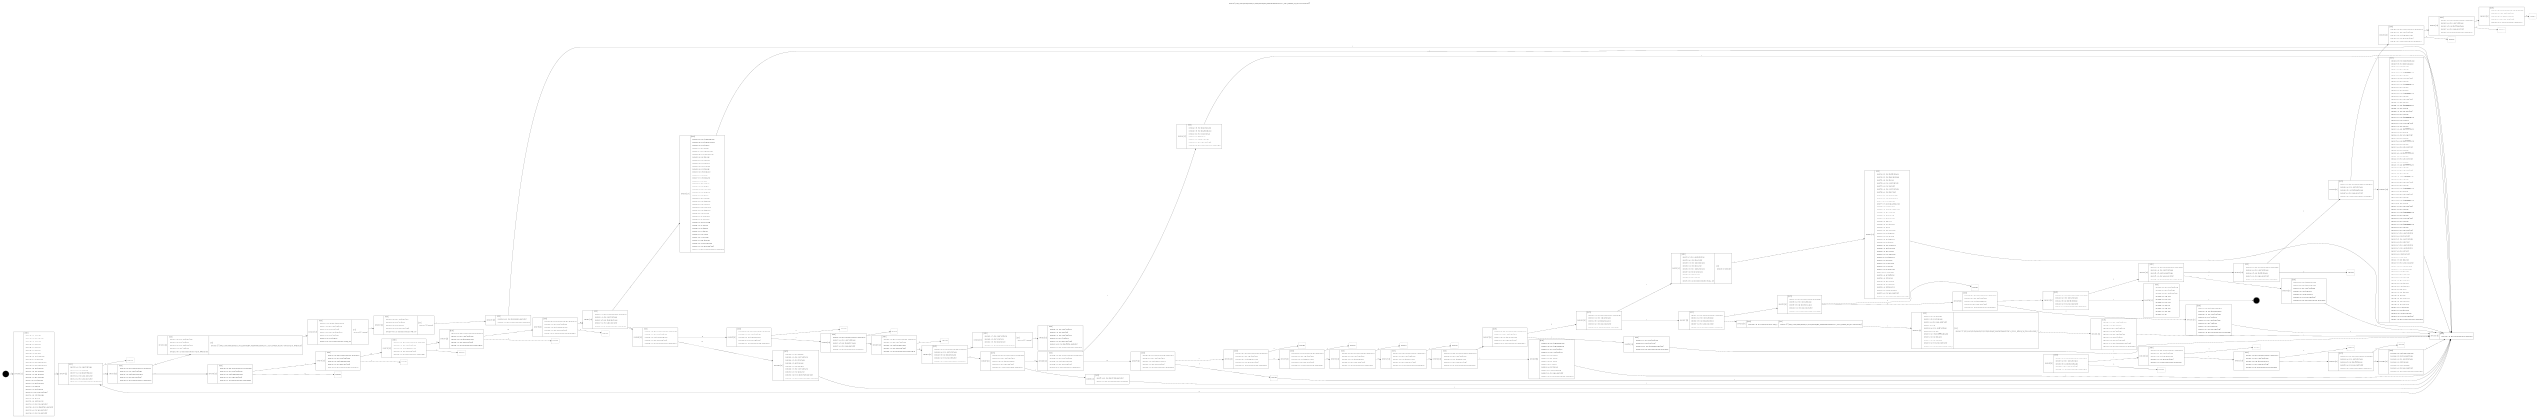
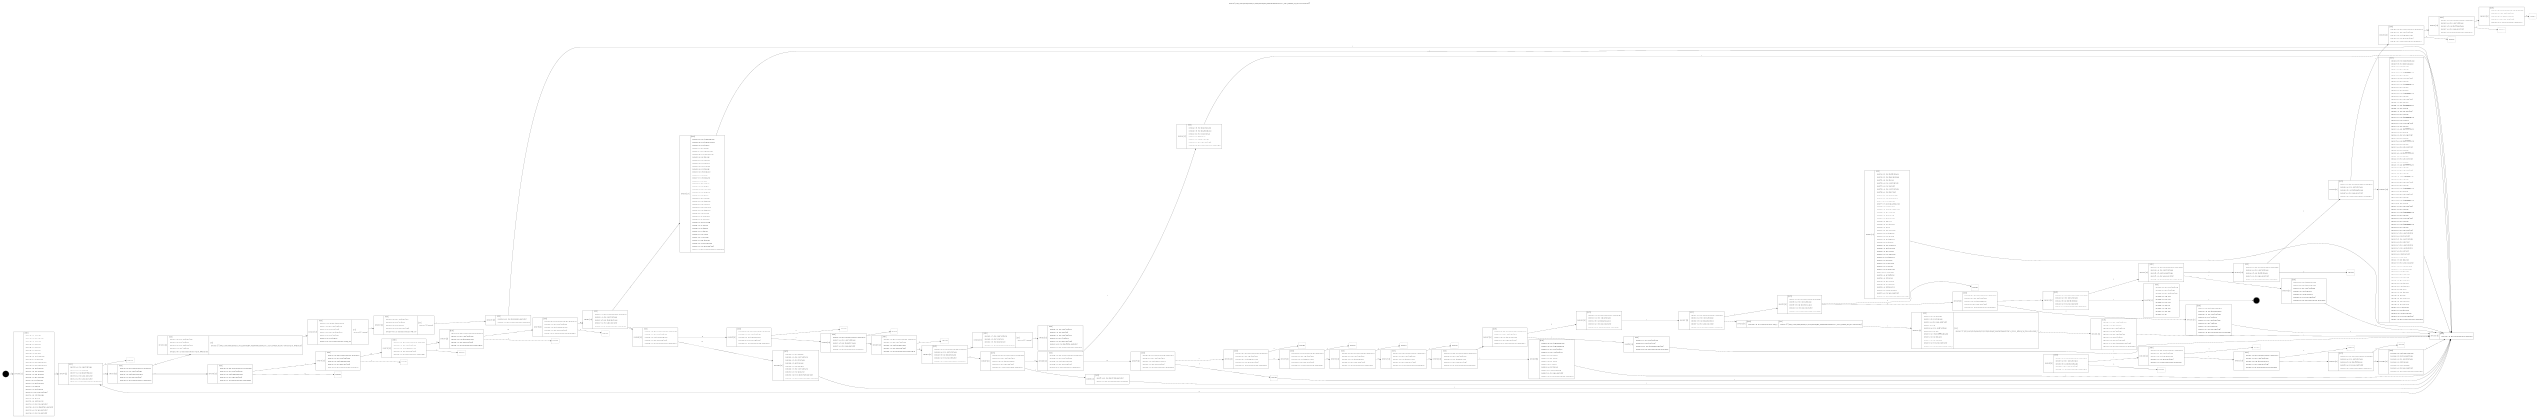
(1701, 268) -> none
